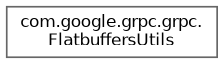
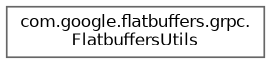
(112, 32) -> (136, 32)
